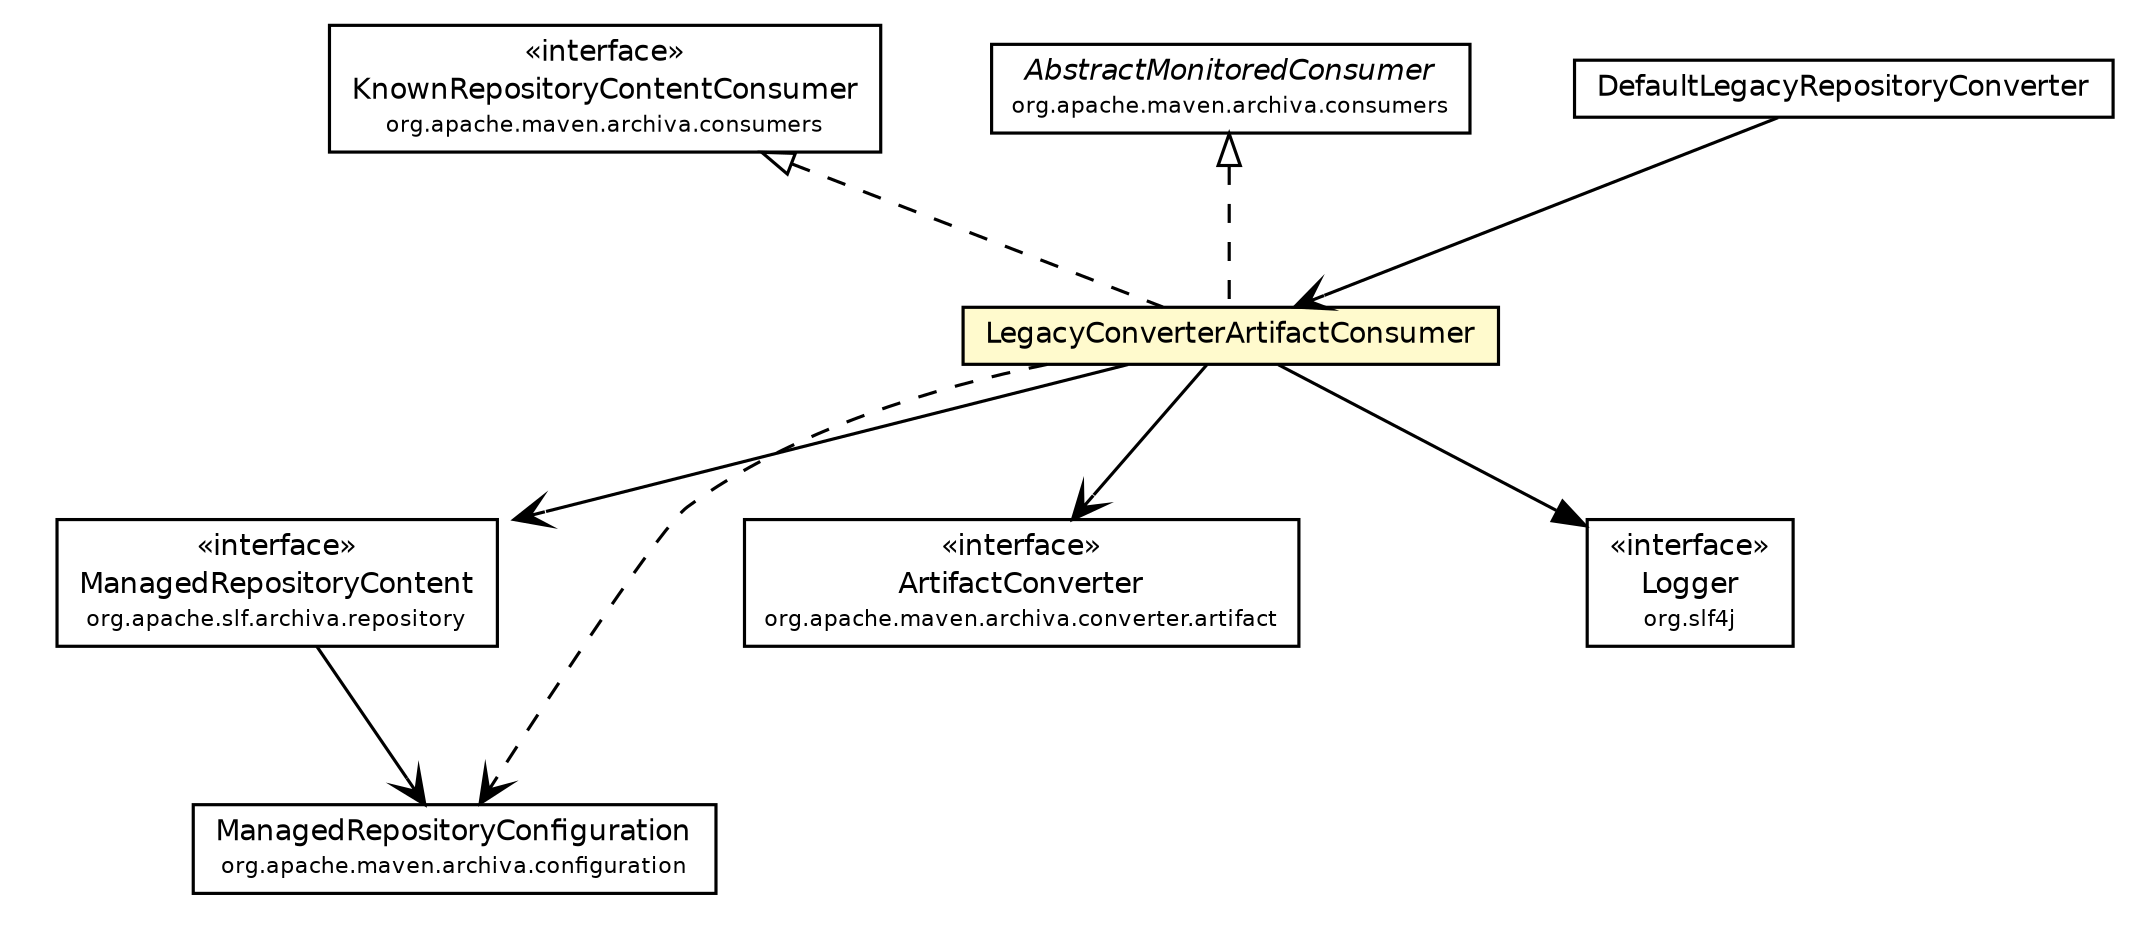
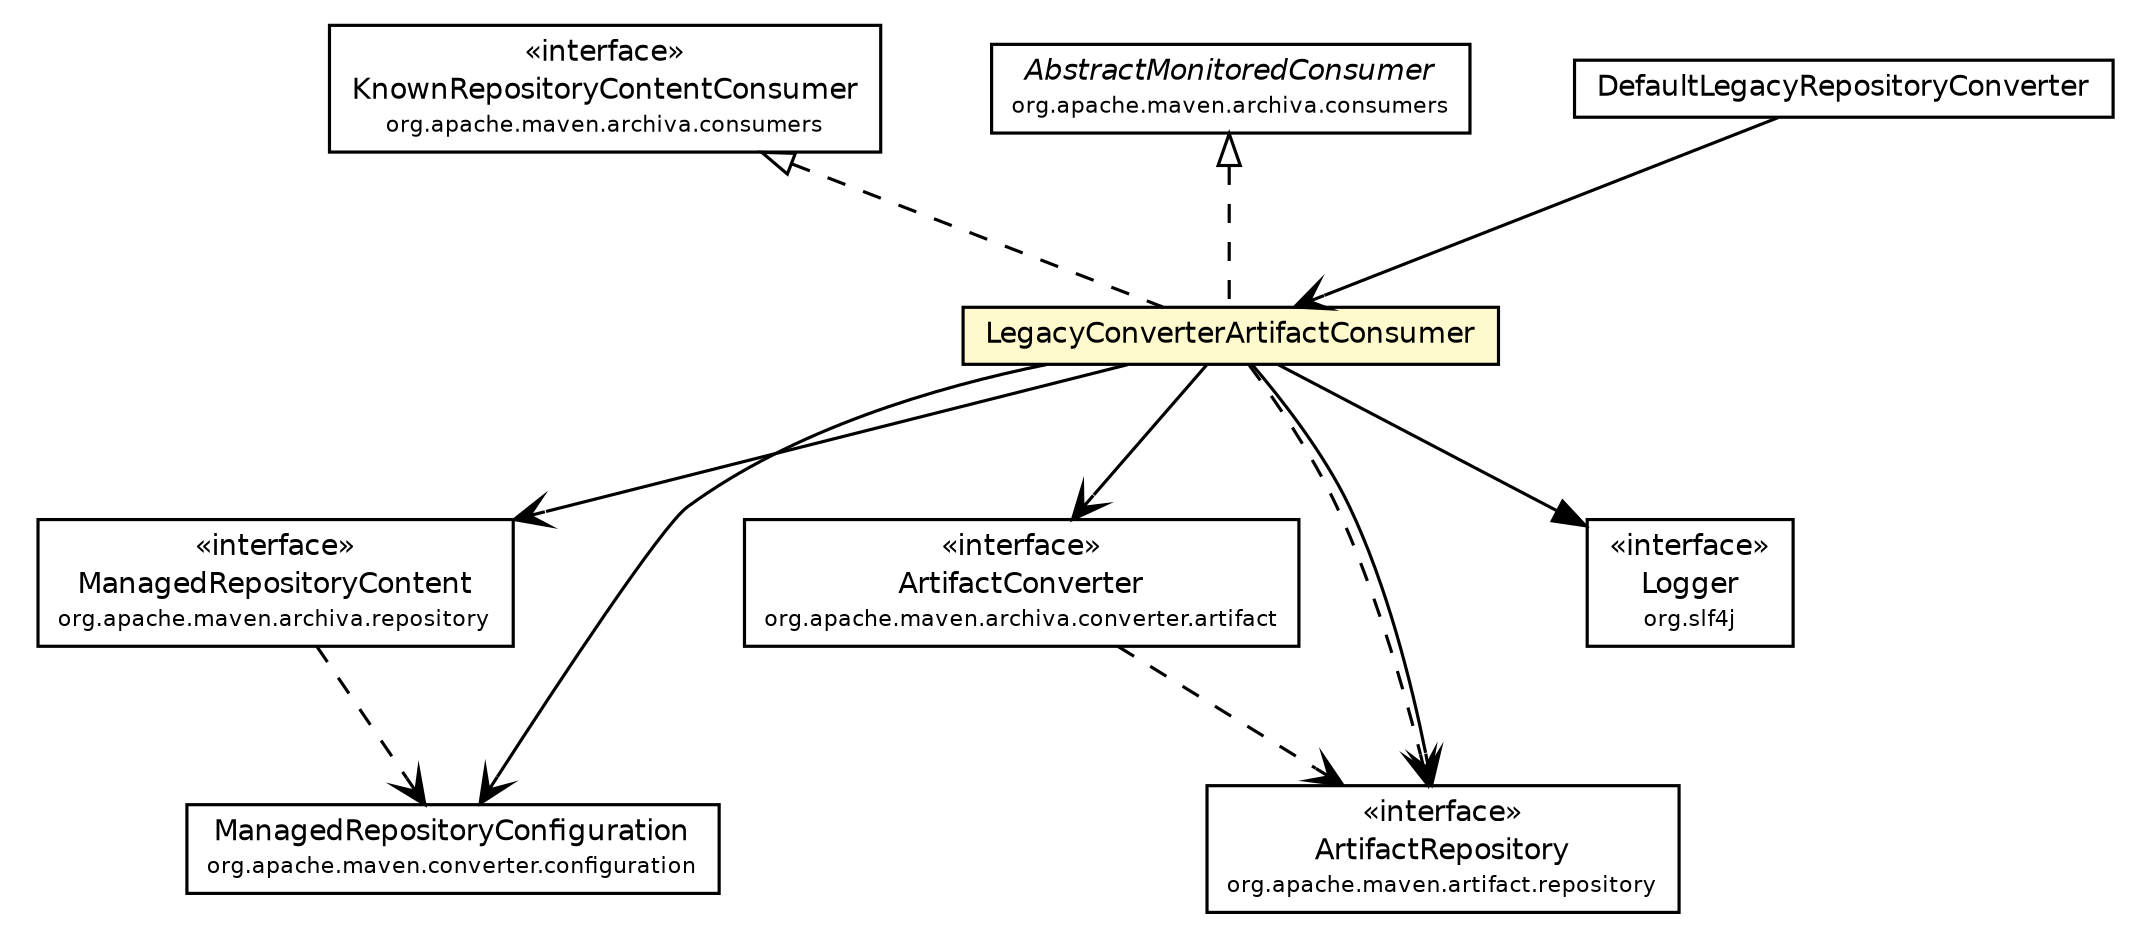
(712, 490) -> (712, 490)
(277, 619) -> (276, 619)
(362, 712) -> (362, 712)
none -> (1441, 849)
(455, 866) -> (453, 866)
